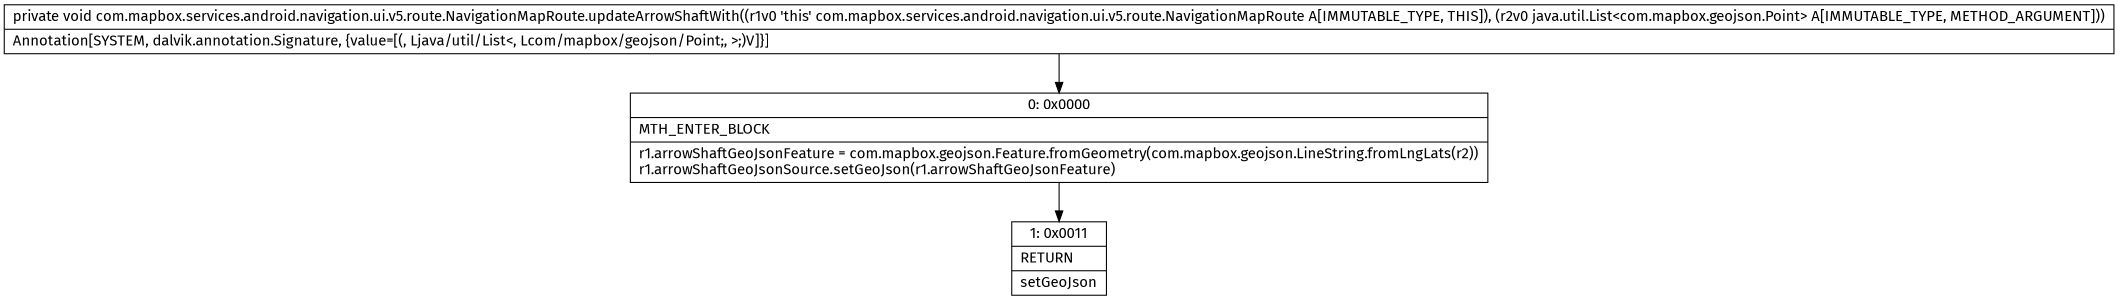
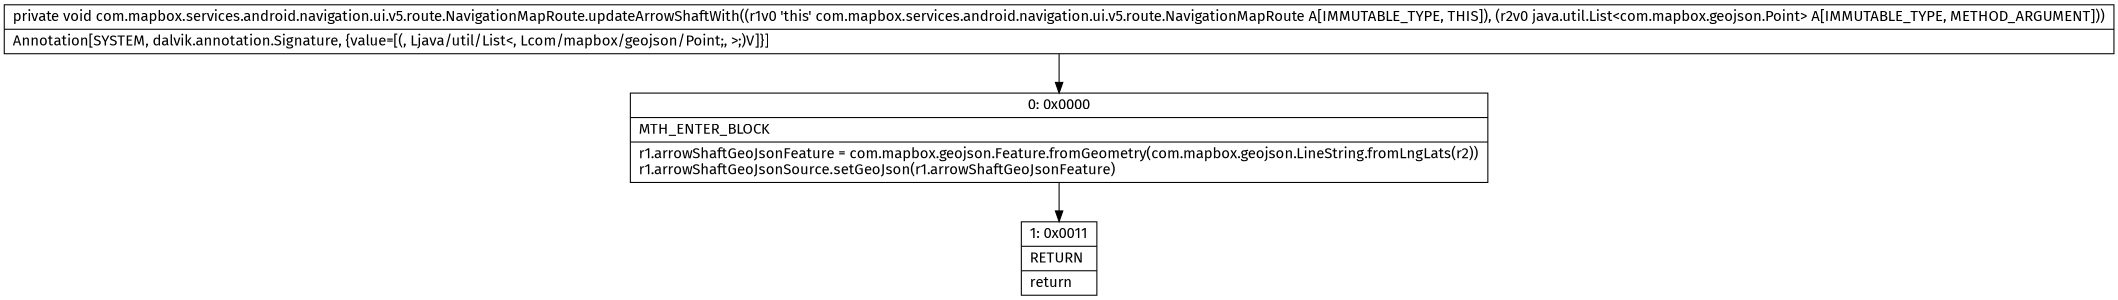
(1059, 282) -> (1051, 282)
